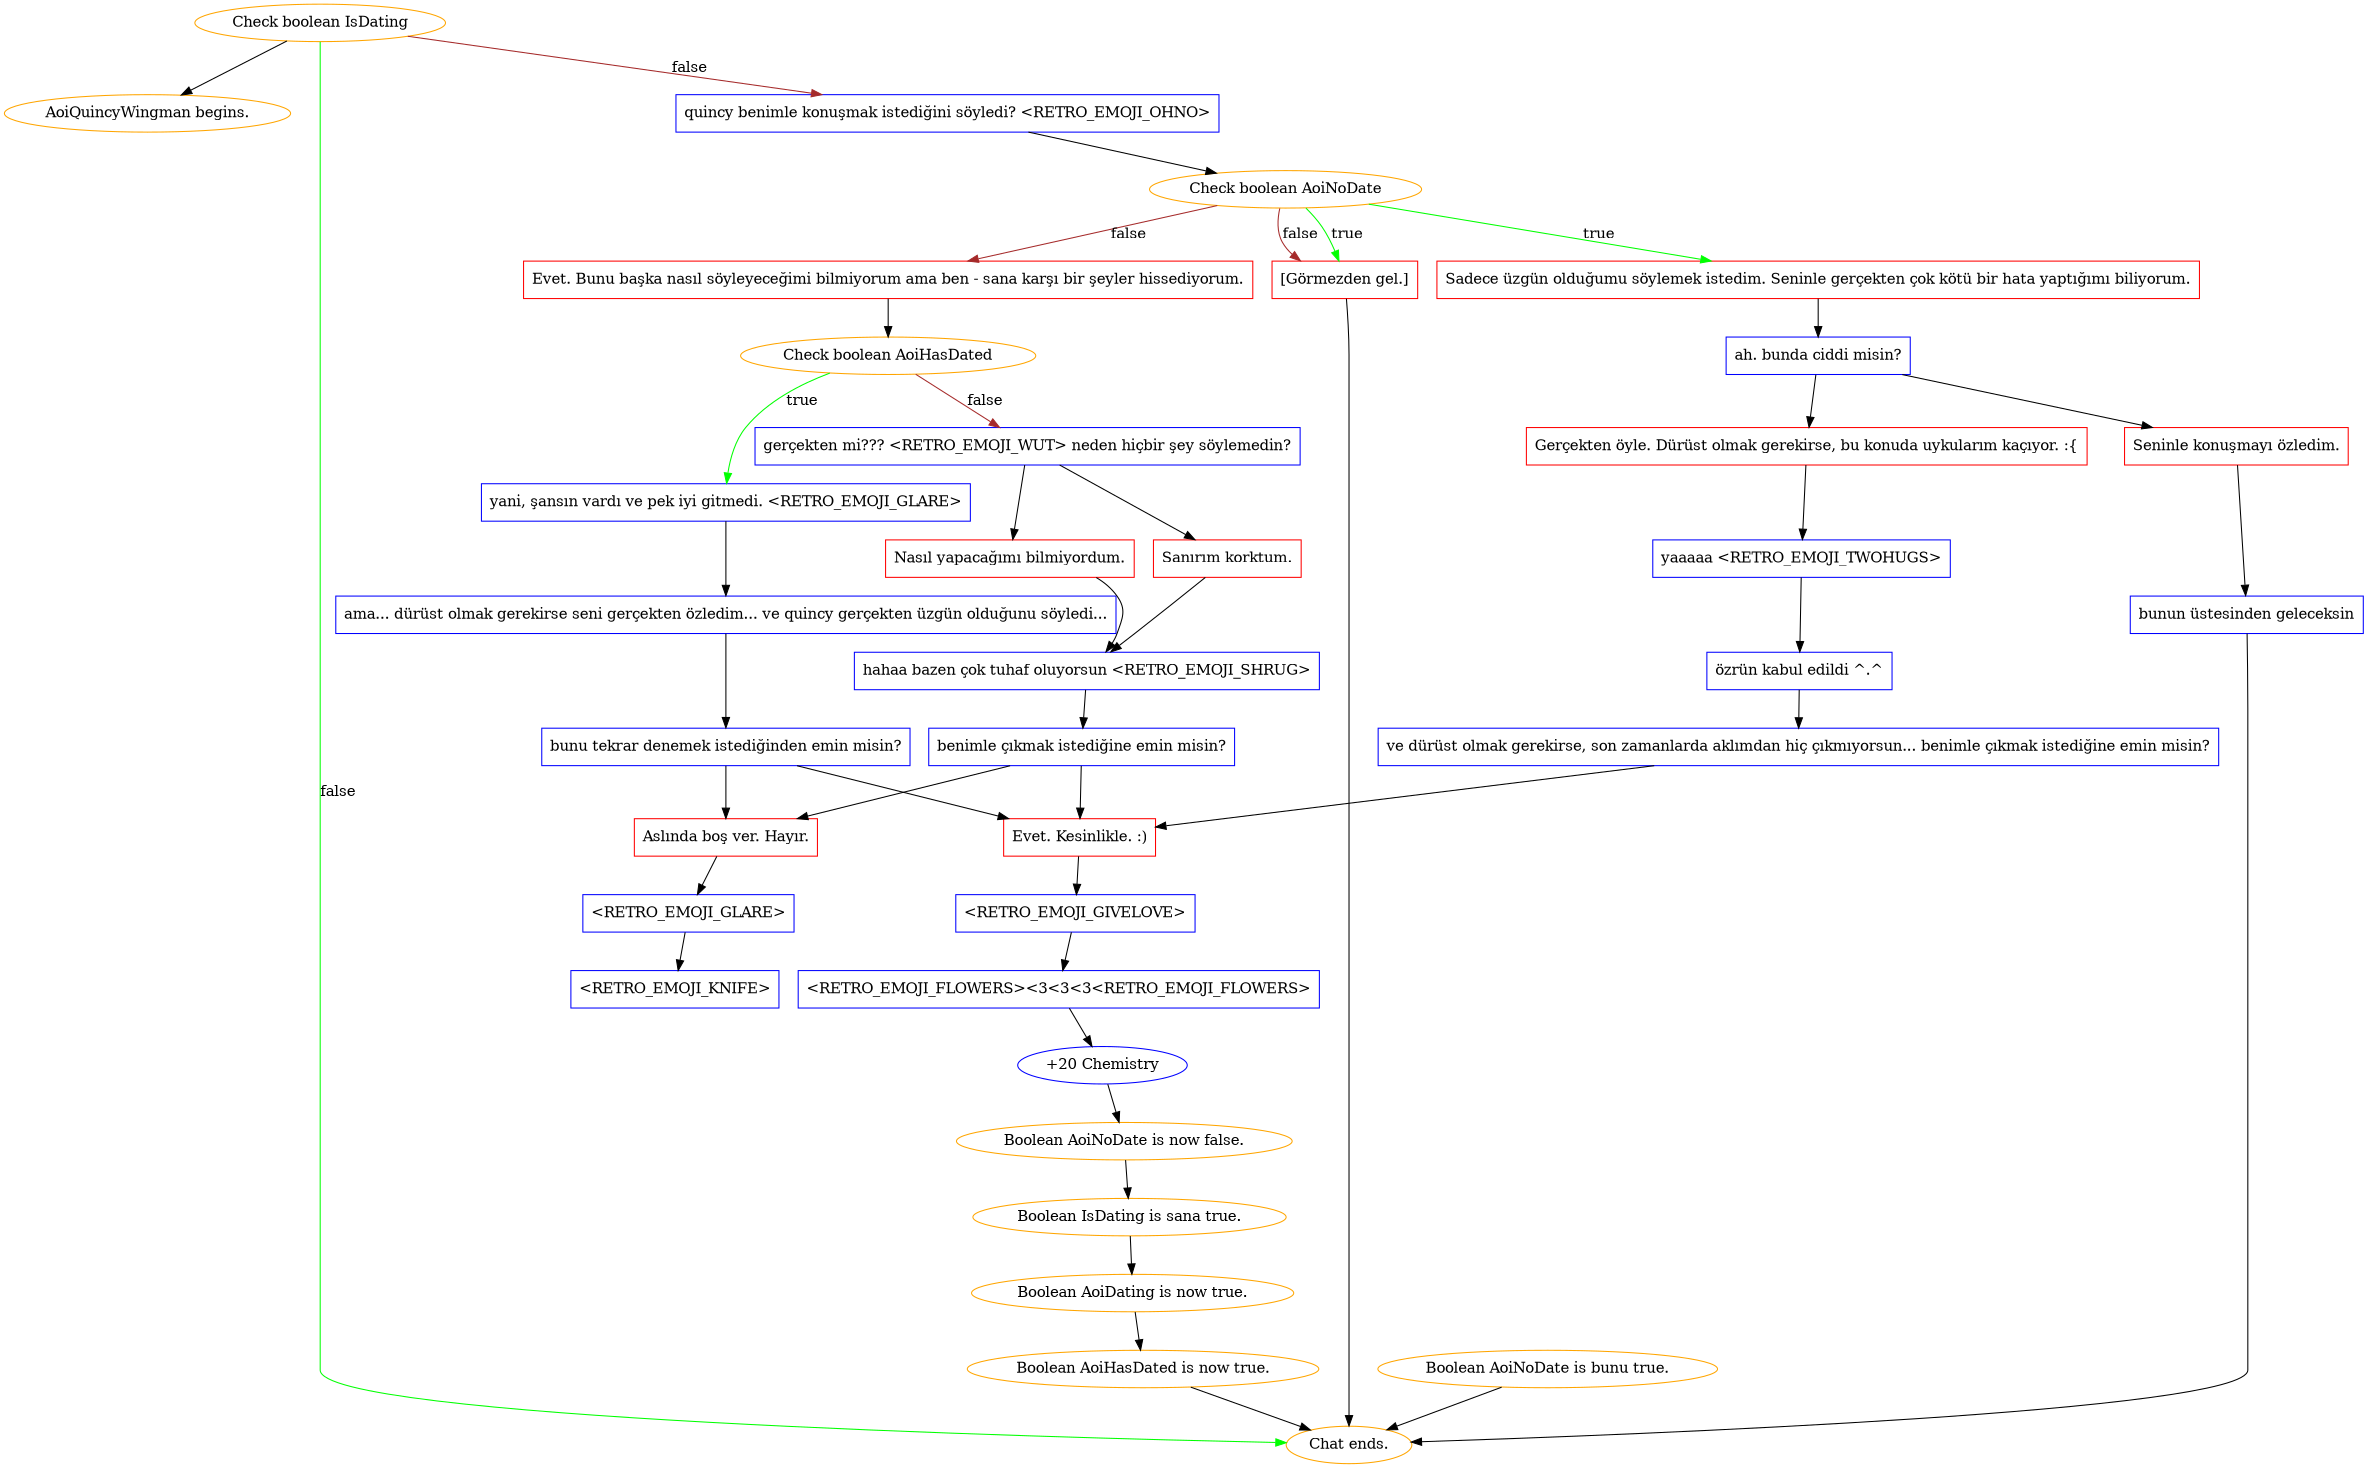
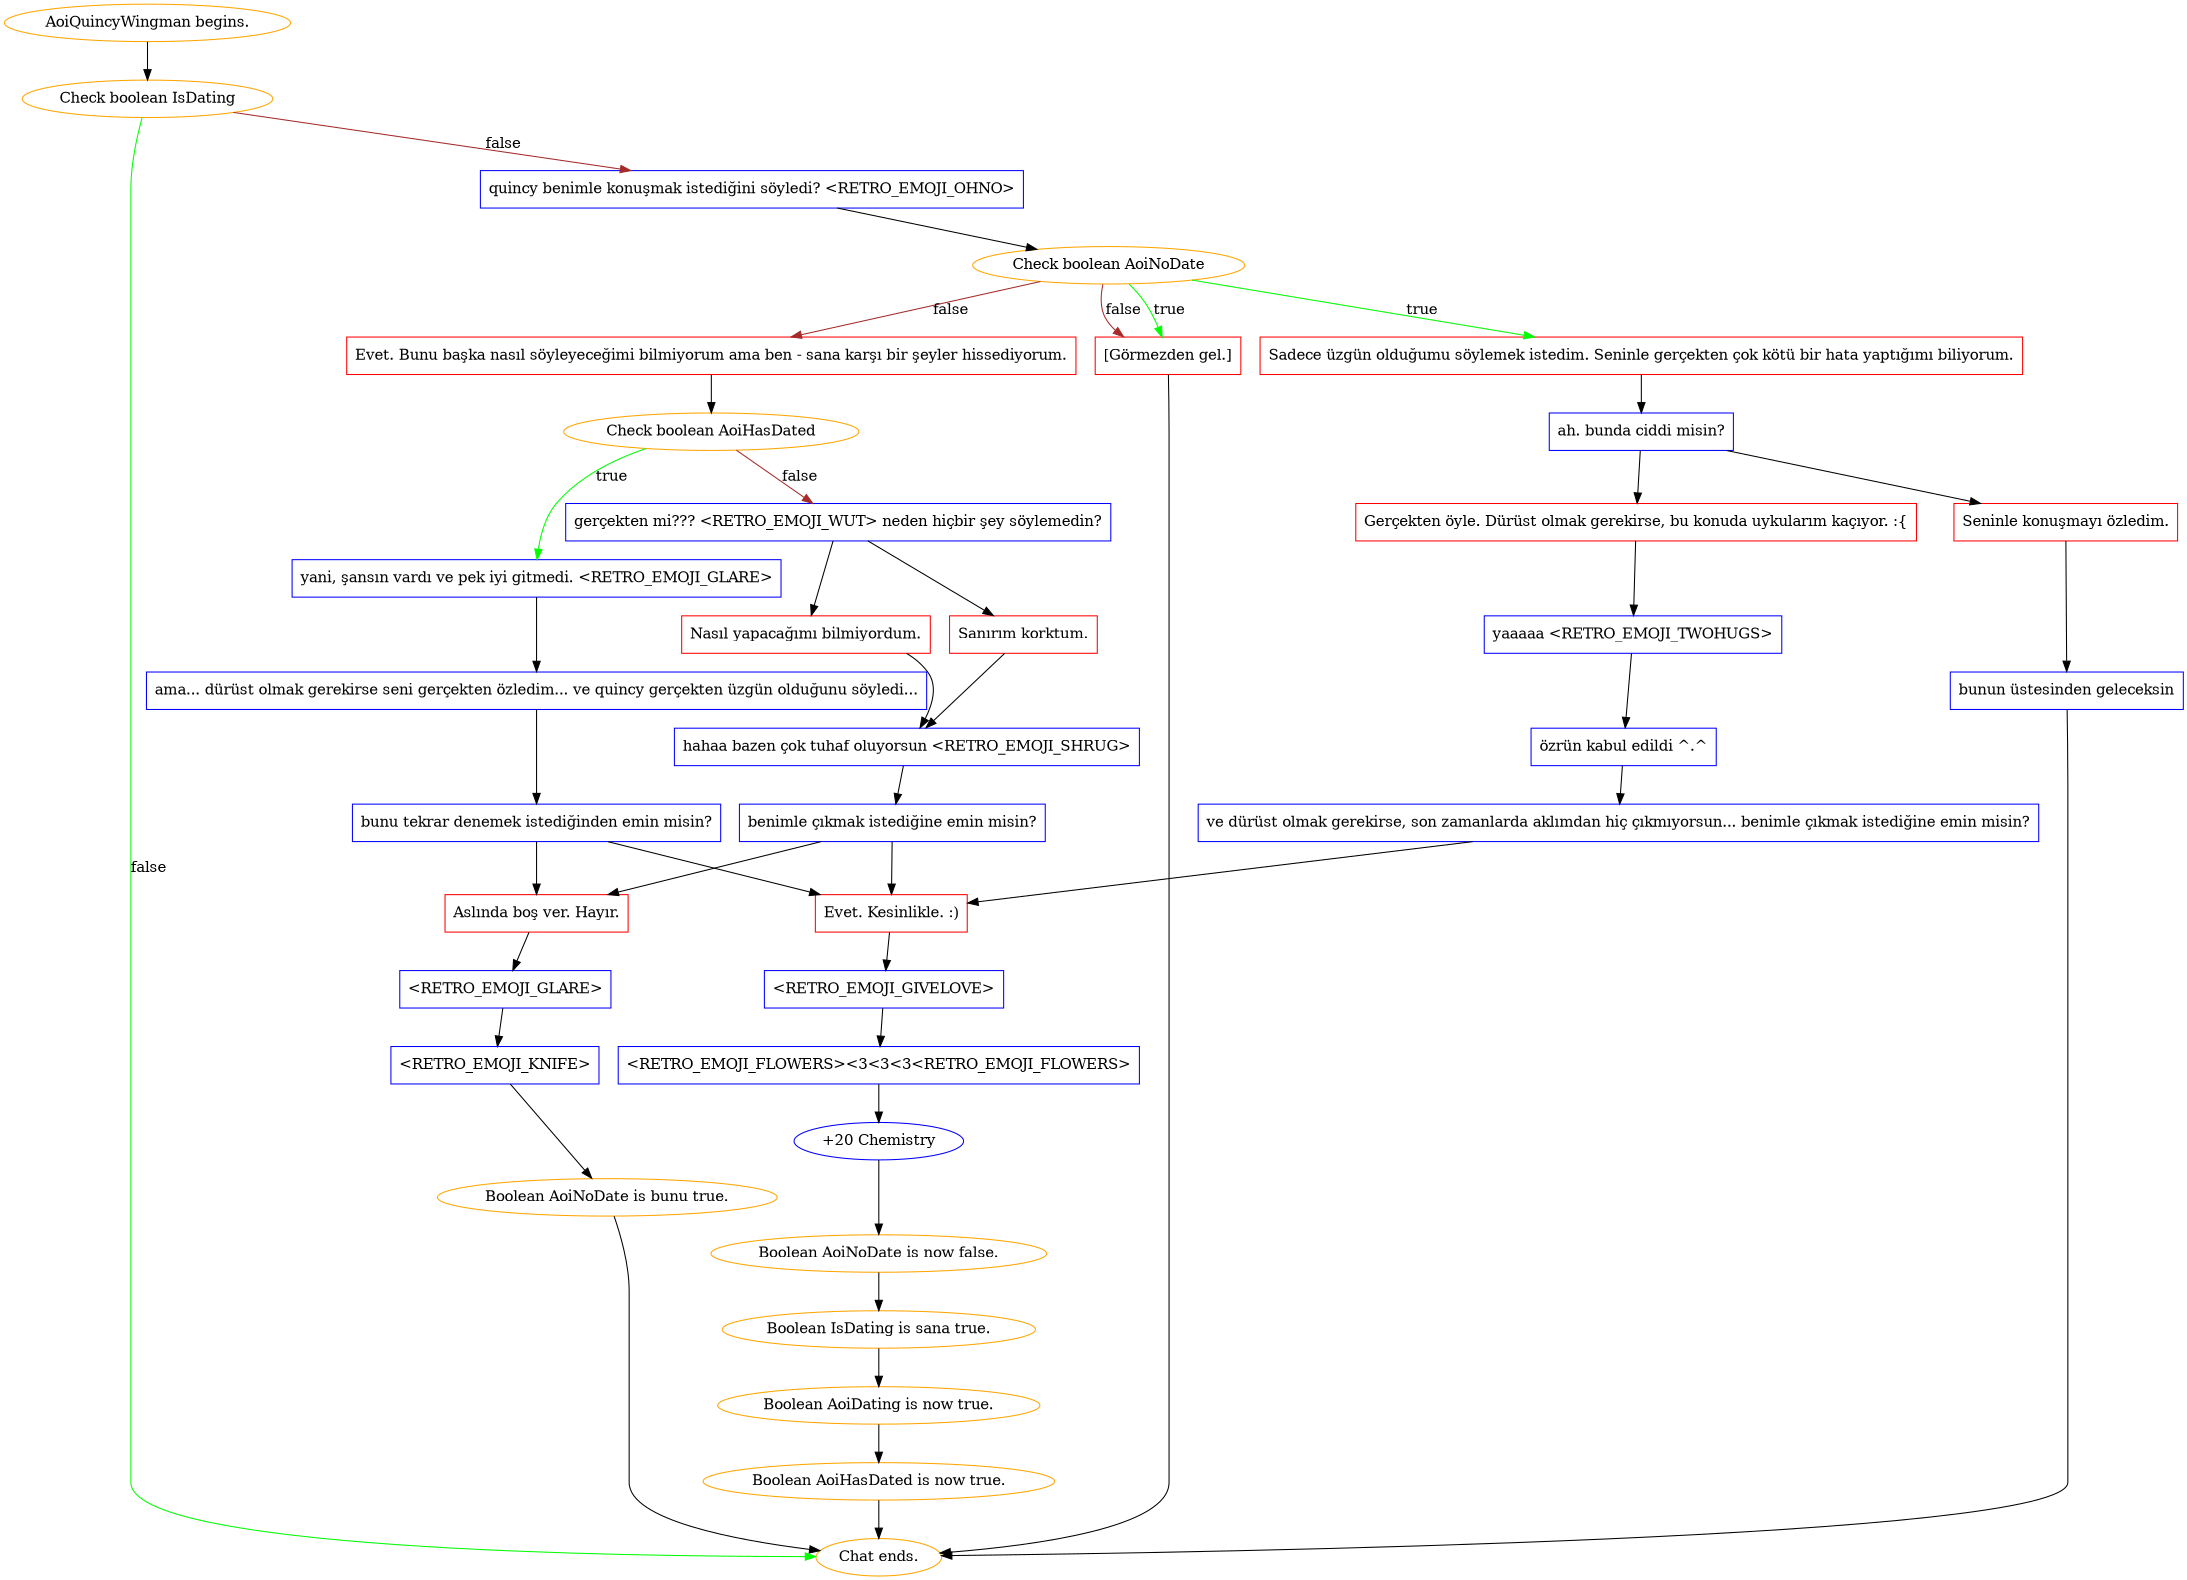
(239, 66) -> (148, 56)
none -> (548, 1127)
